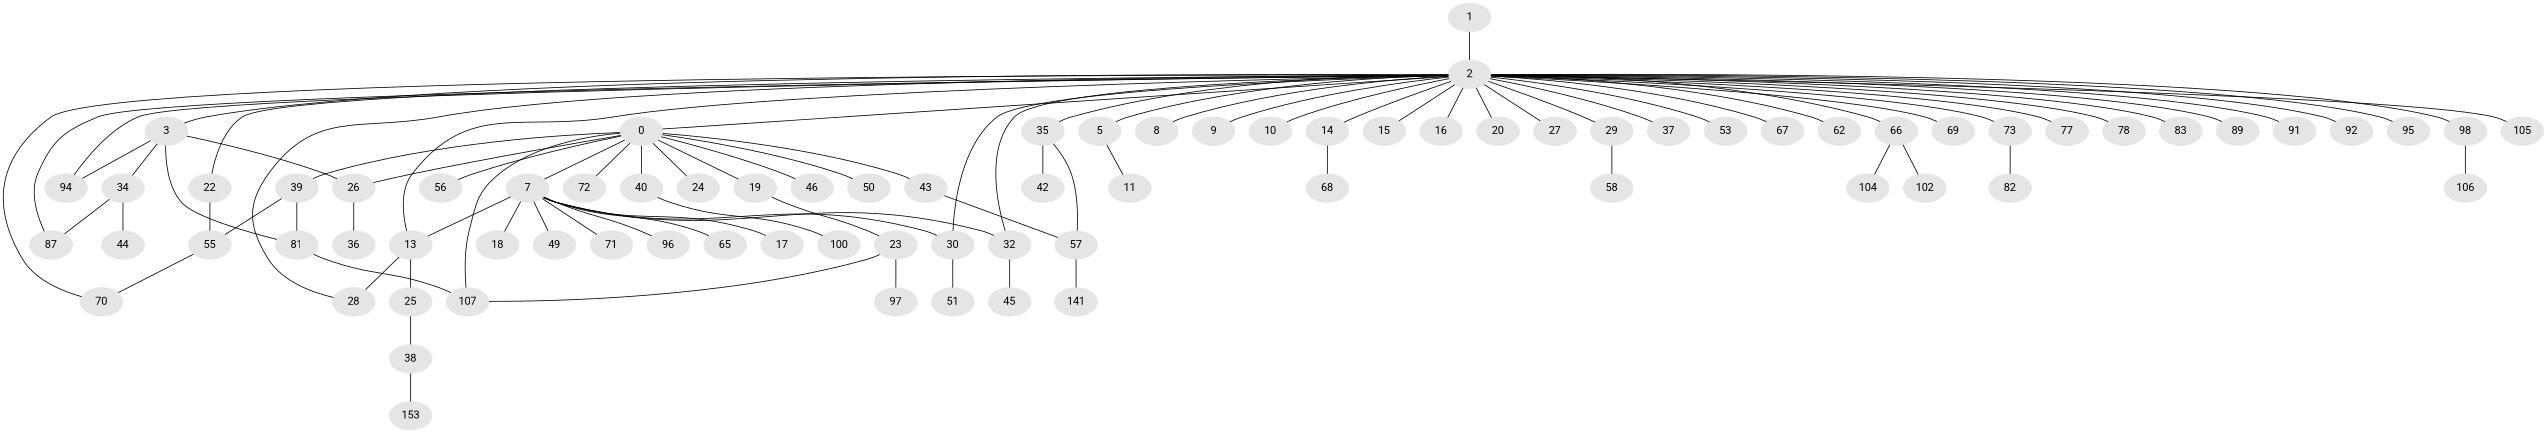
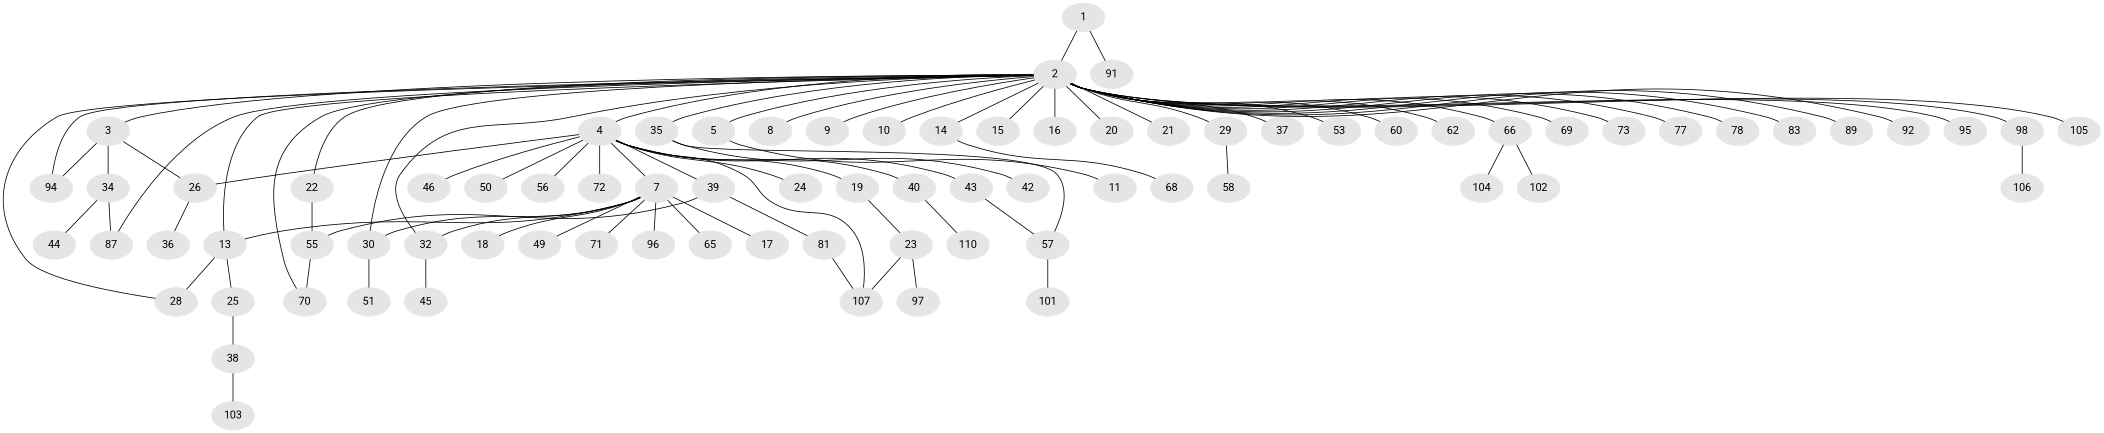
(1886, 83) -> (1098, 46)
(641, 131) -> (600, 131)
(1555, 131) -> (1169, 131)
(1783, 131) -> (1396, 131)
(2010, 188) -> none
(199, 214) -> none
(839, 245) -> (968, 245)
(1076, 302) -> (1048, 302)
(411, 416) -> (233, 416)
